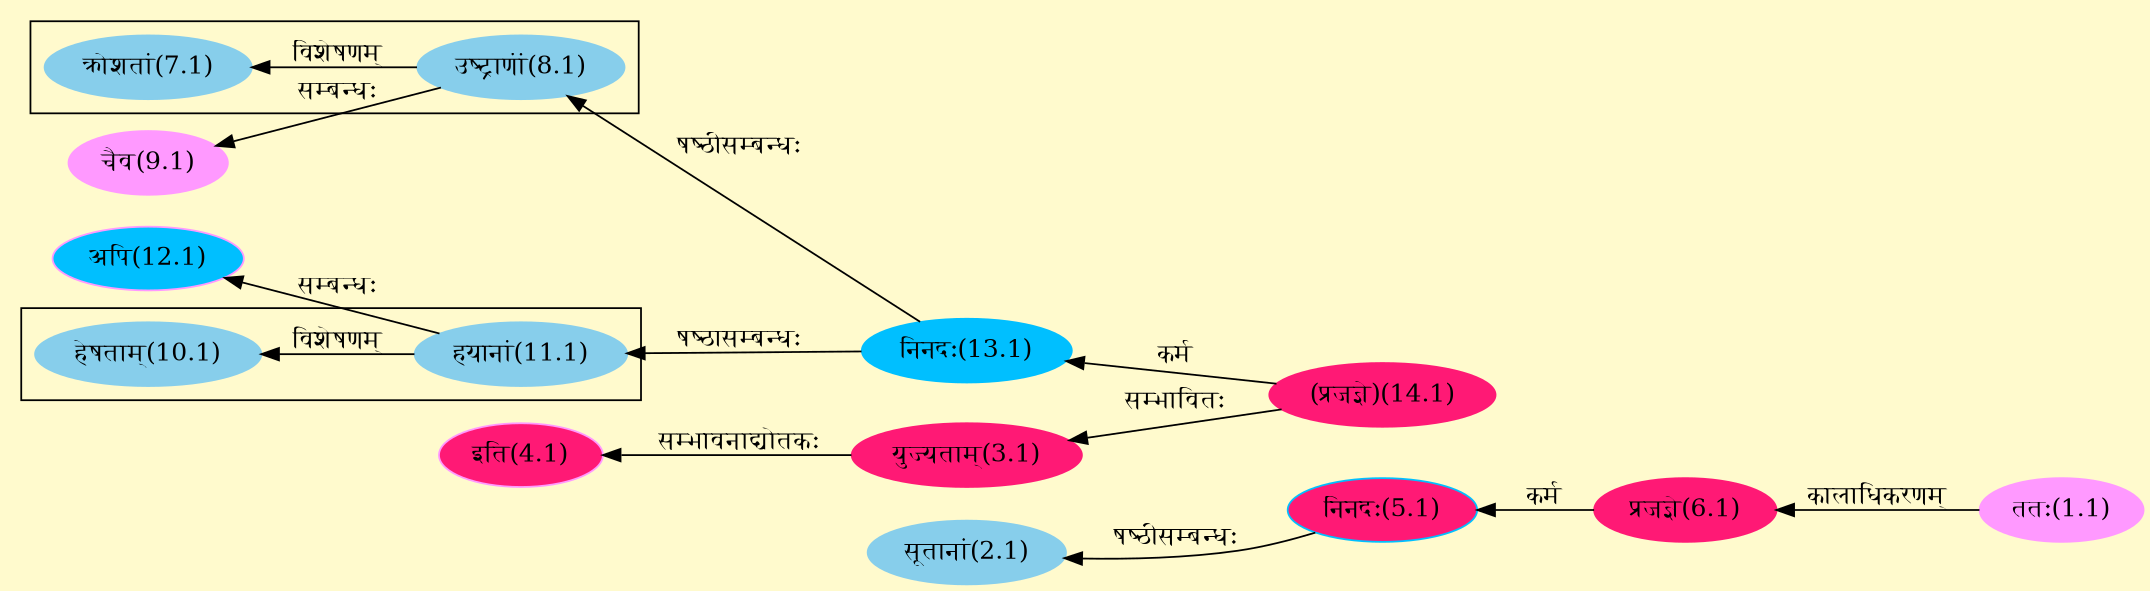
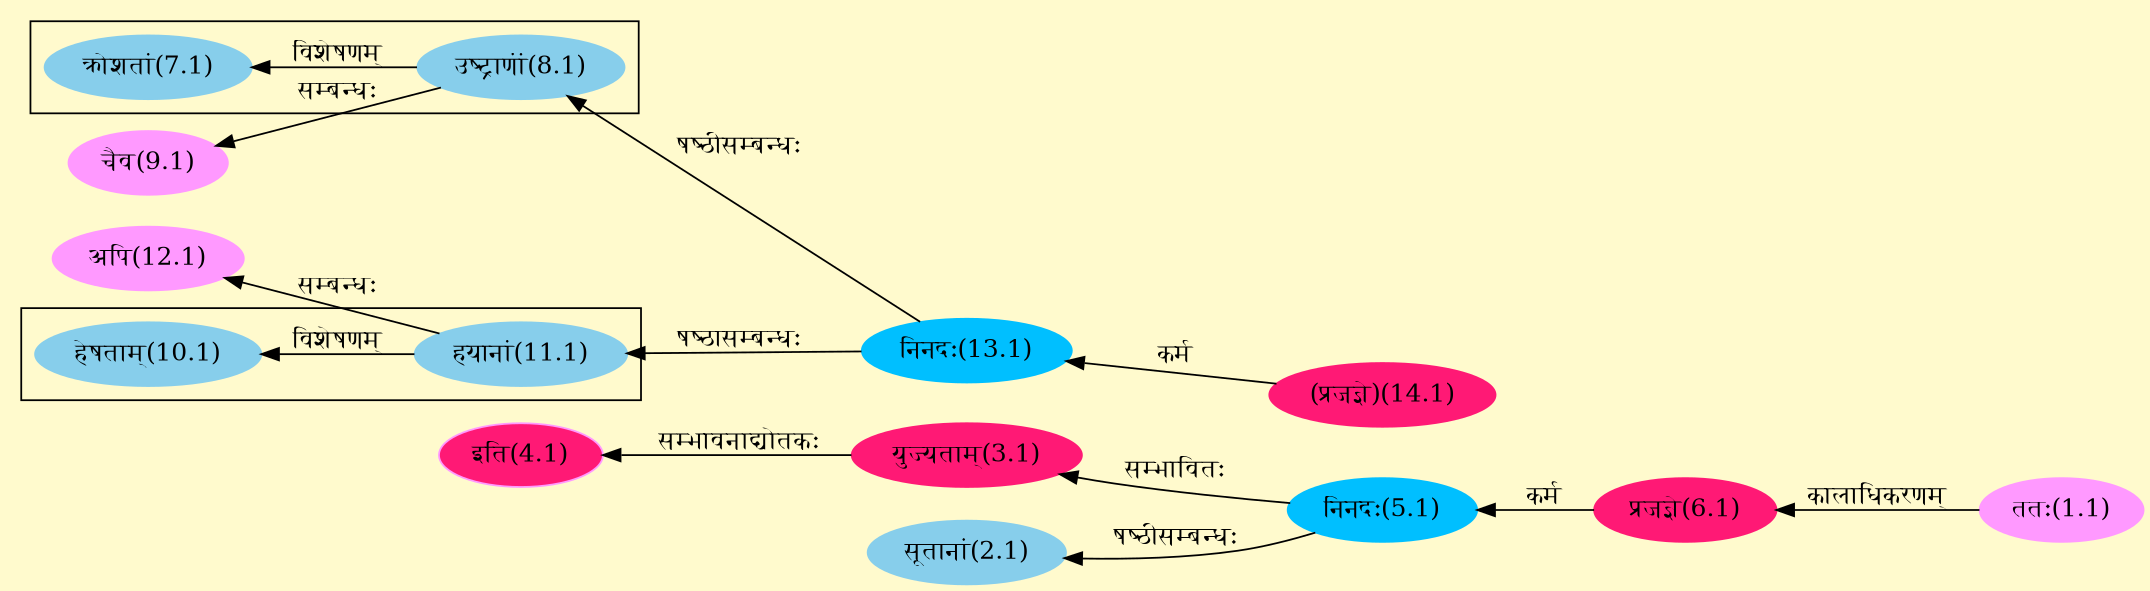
(148, 259) -> (148, 259)
(1184, 424) -> (1184, 492)
(1382, 510) -> (1382, 510)
